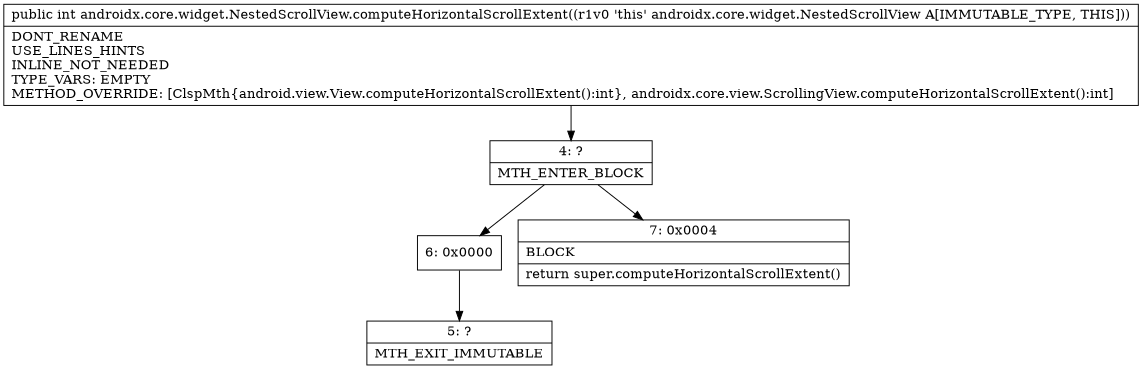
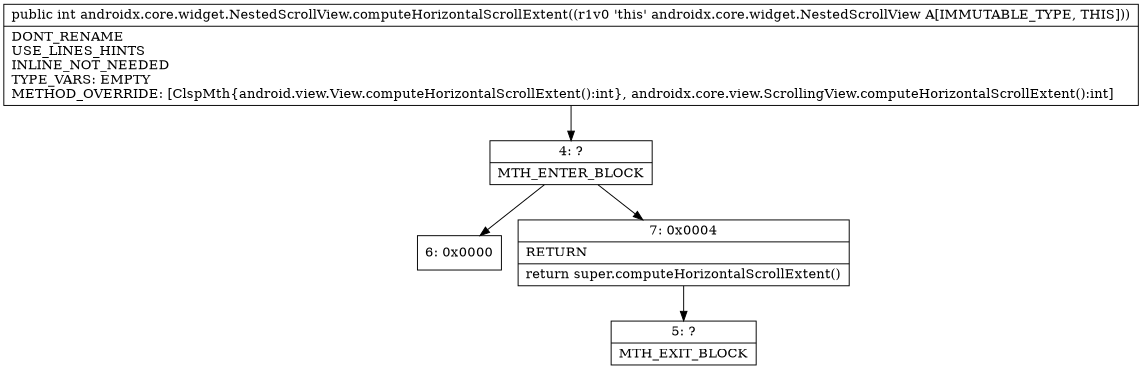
(551, 252) -> (557, 252)
(459, 291) -> (684, 299)
(459, 354) -> (684, 354)
